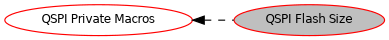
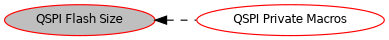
(219, 20) -> (181, 20)
